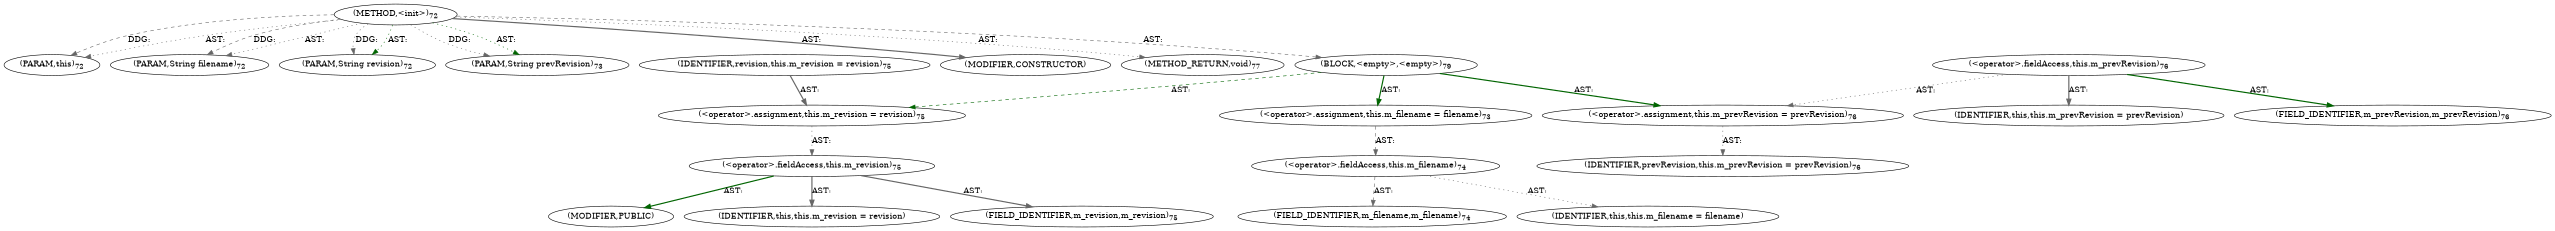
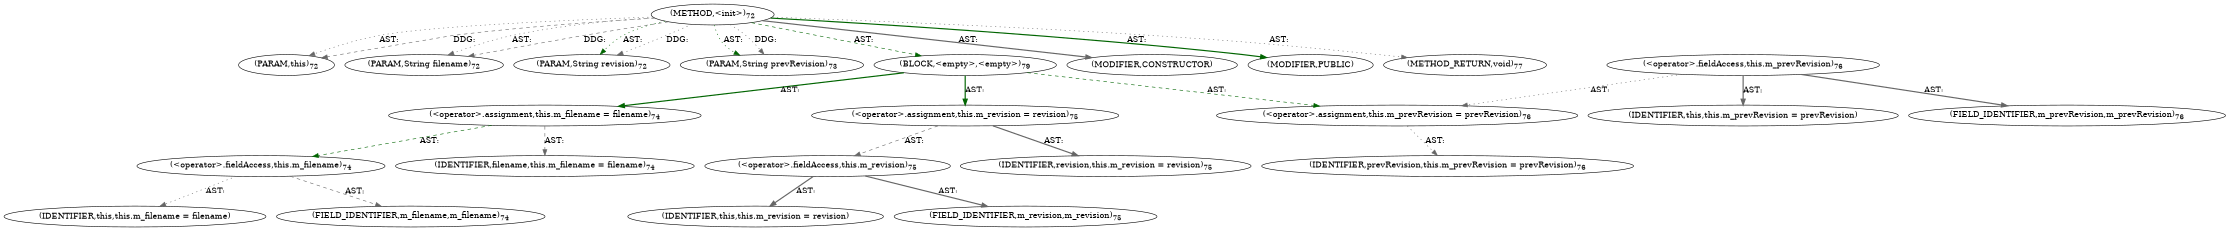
(887, 30) -> (833, 39)
(797, 88) -> (1033, 140)
(1547, 89) -> (1170, 89)
(1118, 90) -> (965, 87)
(2227, 90) -> (1901, 90)
(1487, 115) -> (656, 115)
(812, 138) -> (899, 140)
(1376, 138) -> (405, 140)
none -> (545, 166)
(712, 191) -> (1016, 34)
